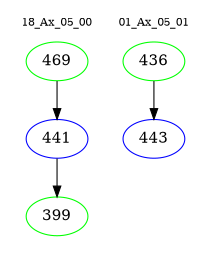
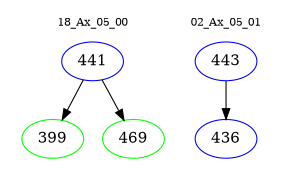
(154, 23) -> (226, 23)
(154, 61) -> (226, 139)
(57, 95) -> (110, 95)
(154, 95) -> (226, 95)
